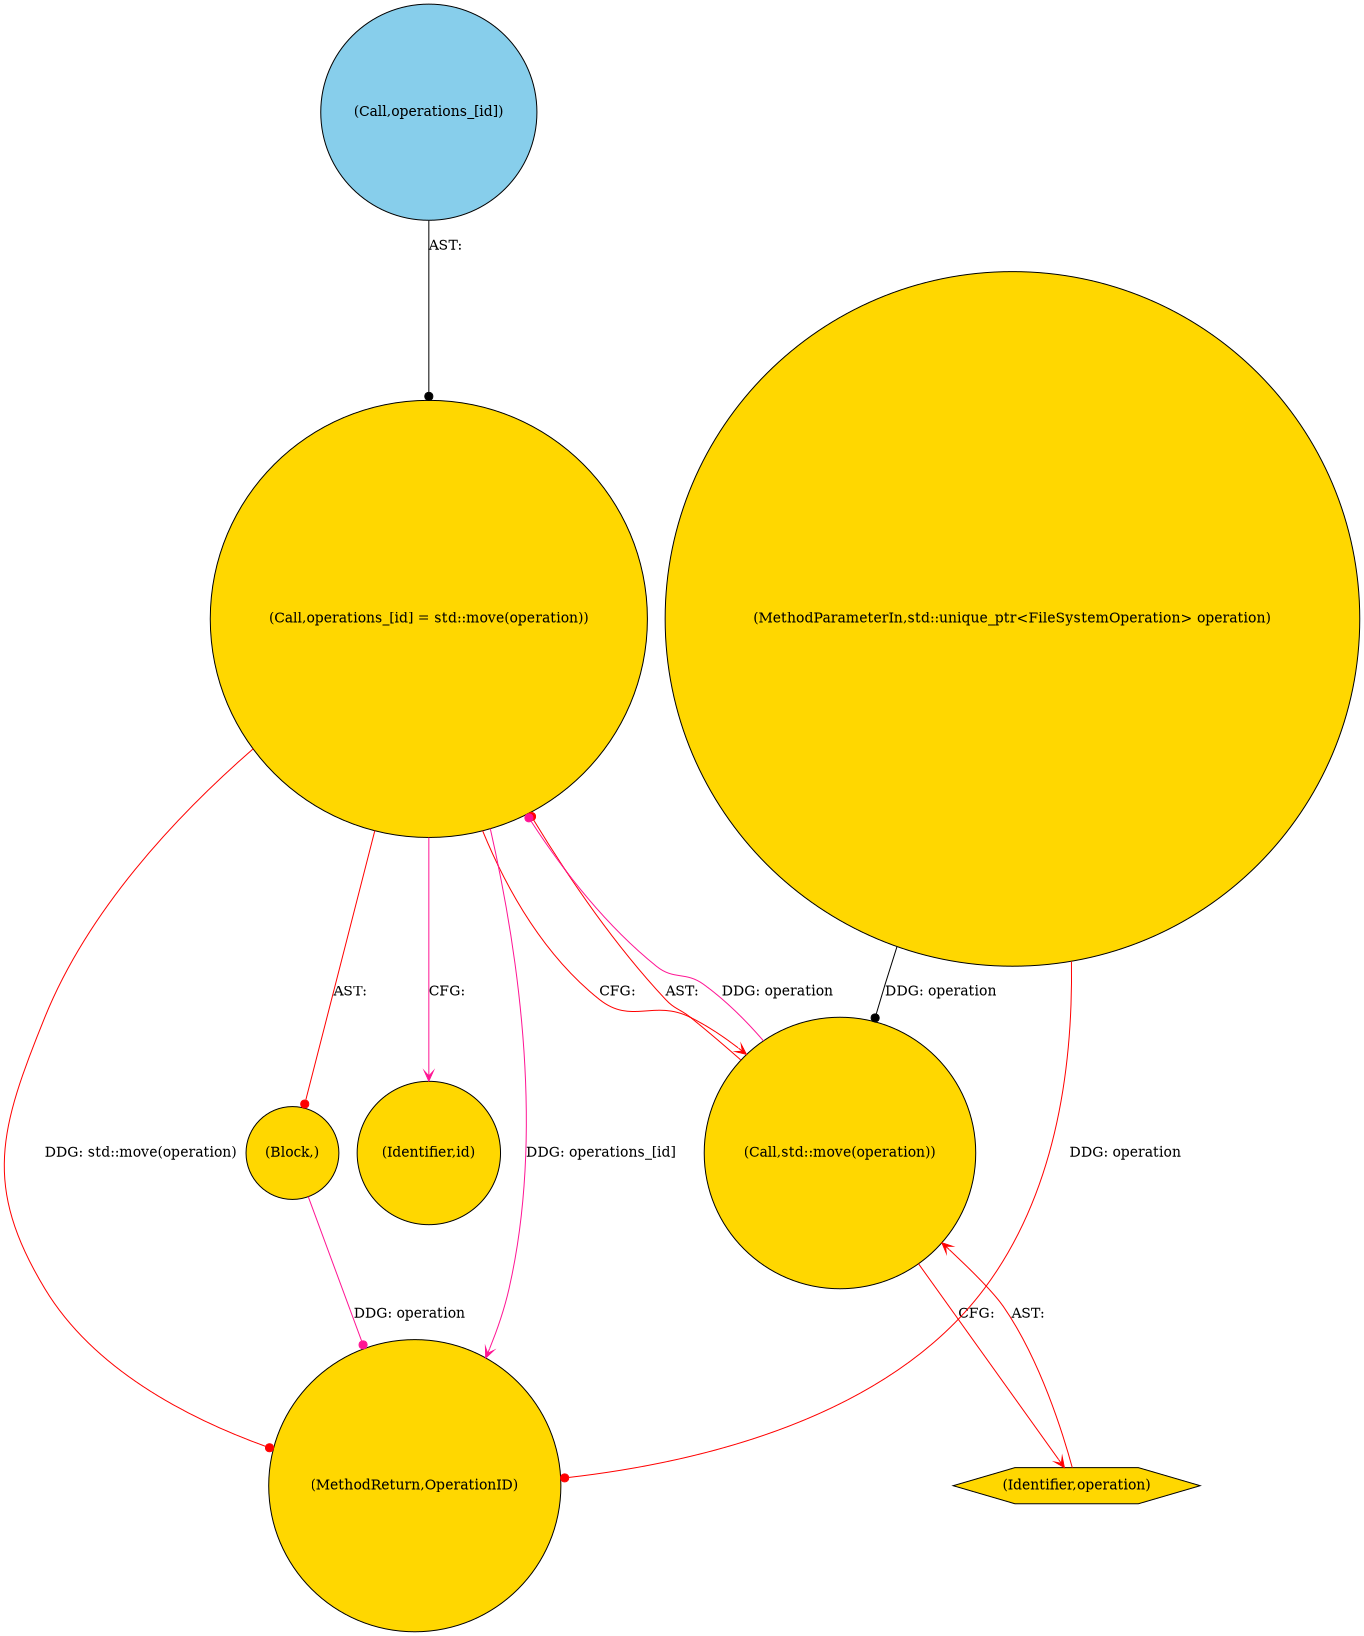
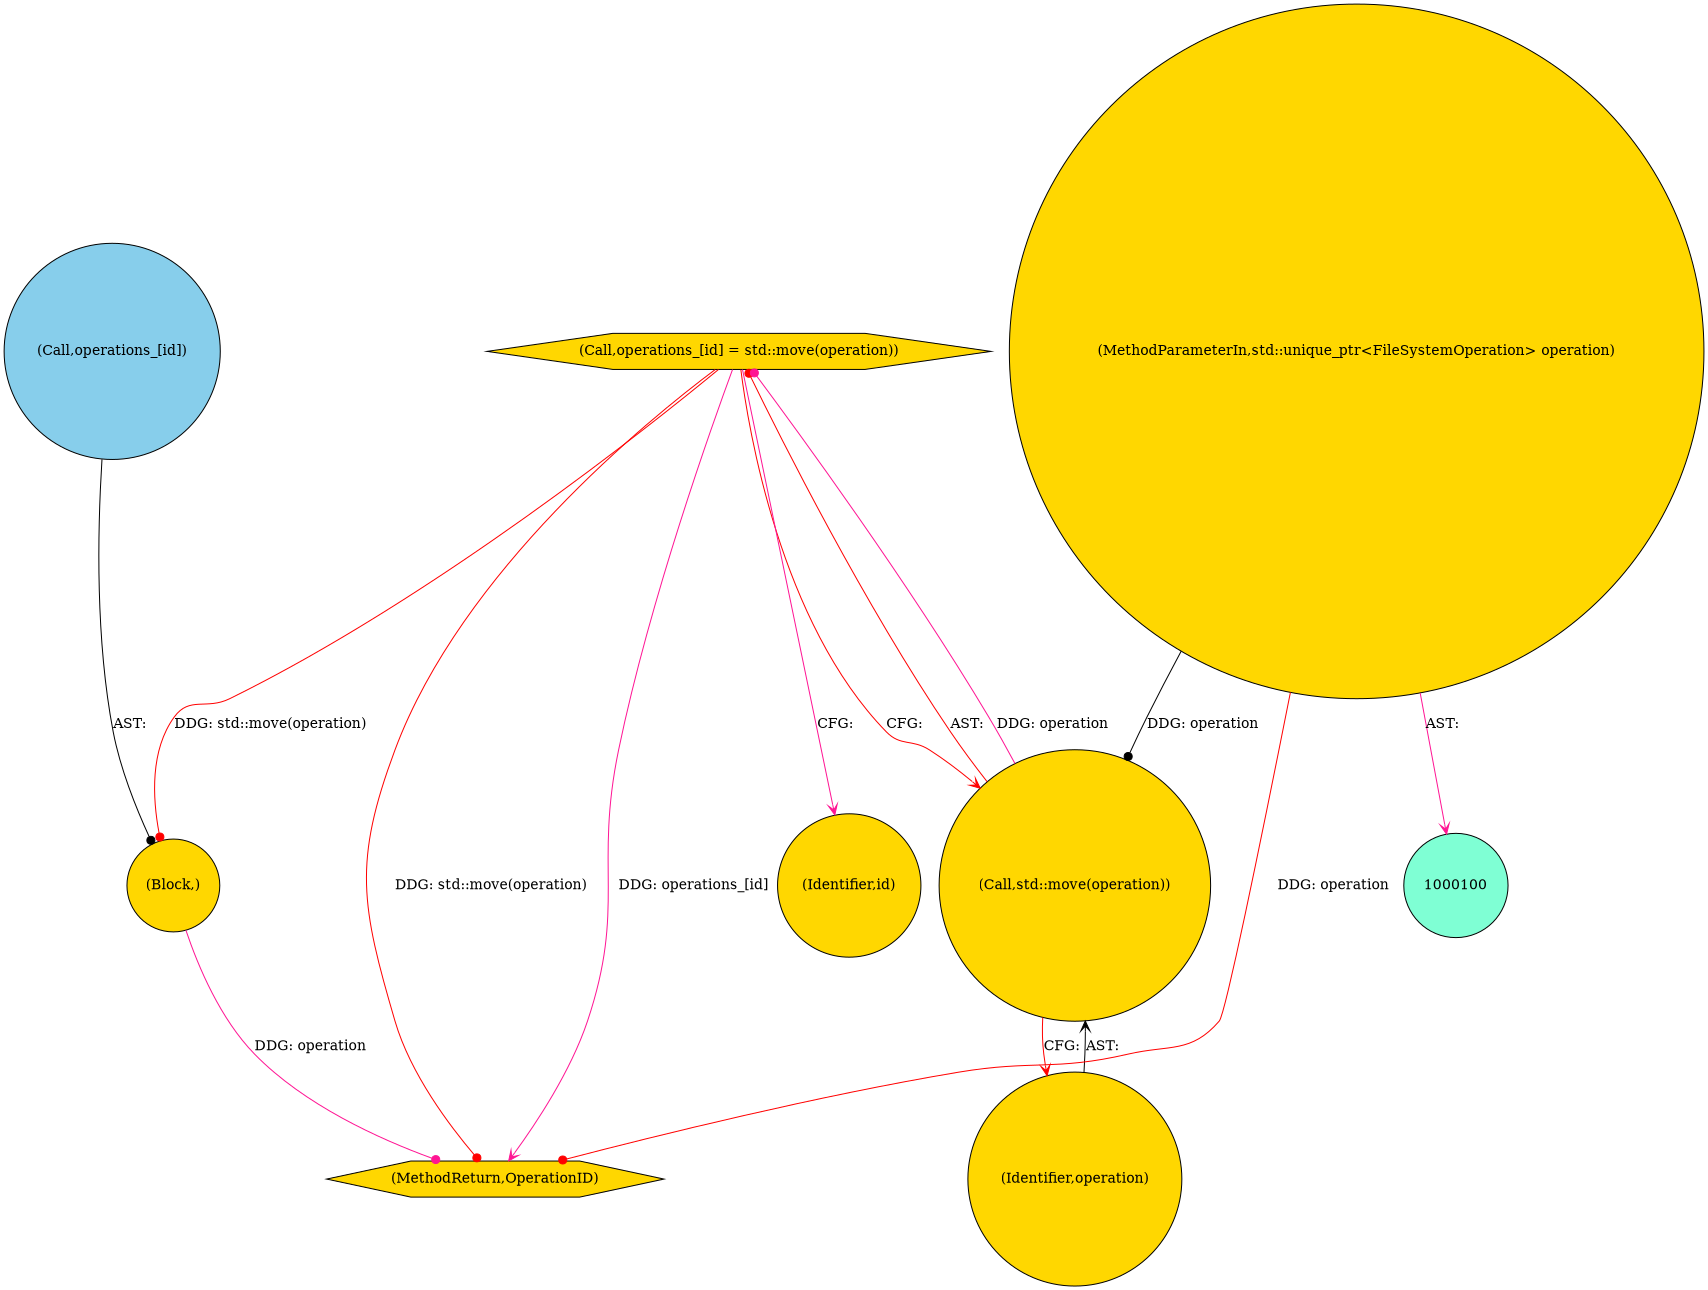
(429, 306) -> (103, 651)
(429, 619) -> (739, 351)
none -> (1456, 885)
(353, 992) -> (271, 724)
(1028, 1349) -> (1085, 1052)
(415, 1486) -> (495, 1179)
(1077, 1486) -> (1075, 1179)
